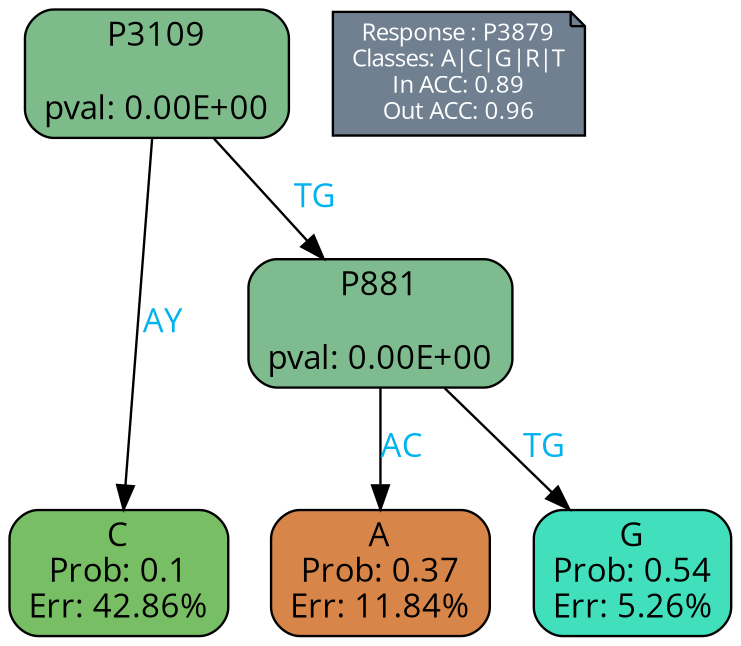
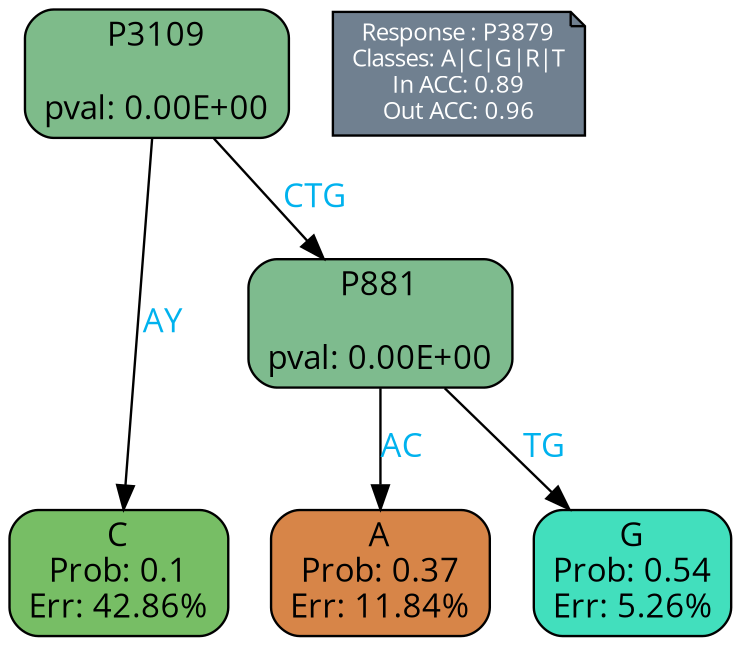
(316, 199) -> (316, 199)
